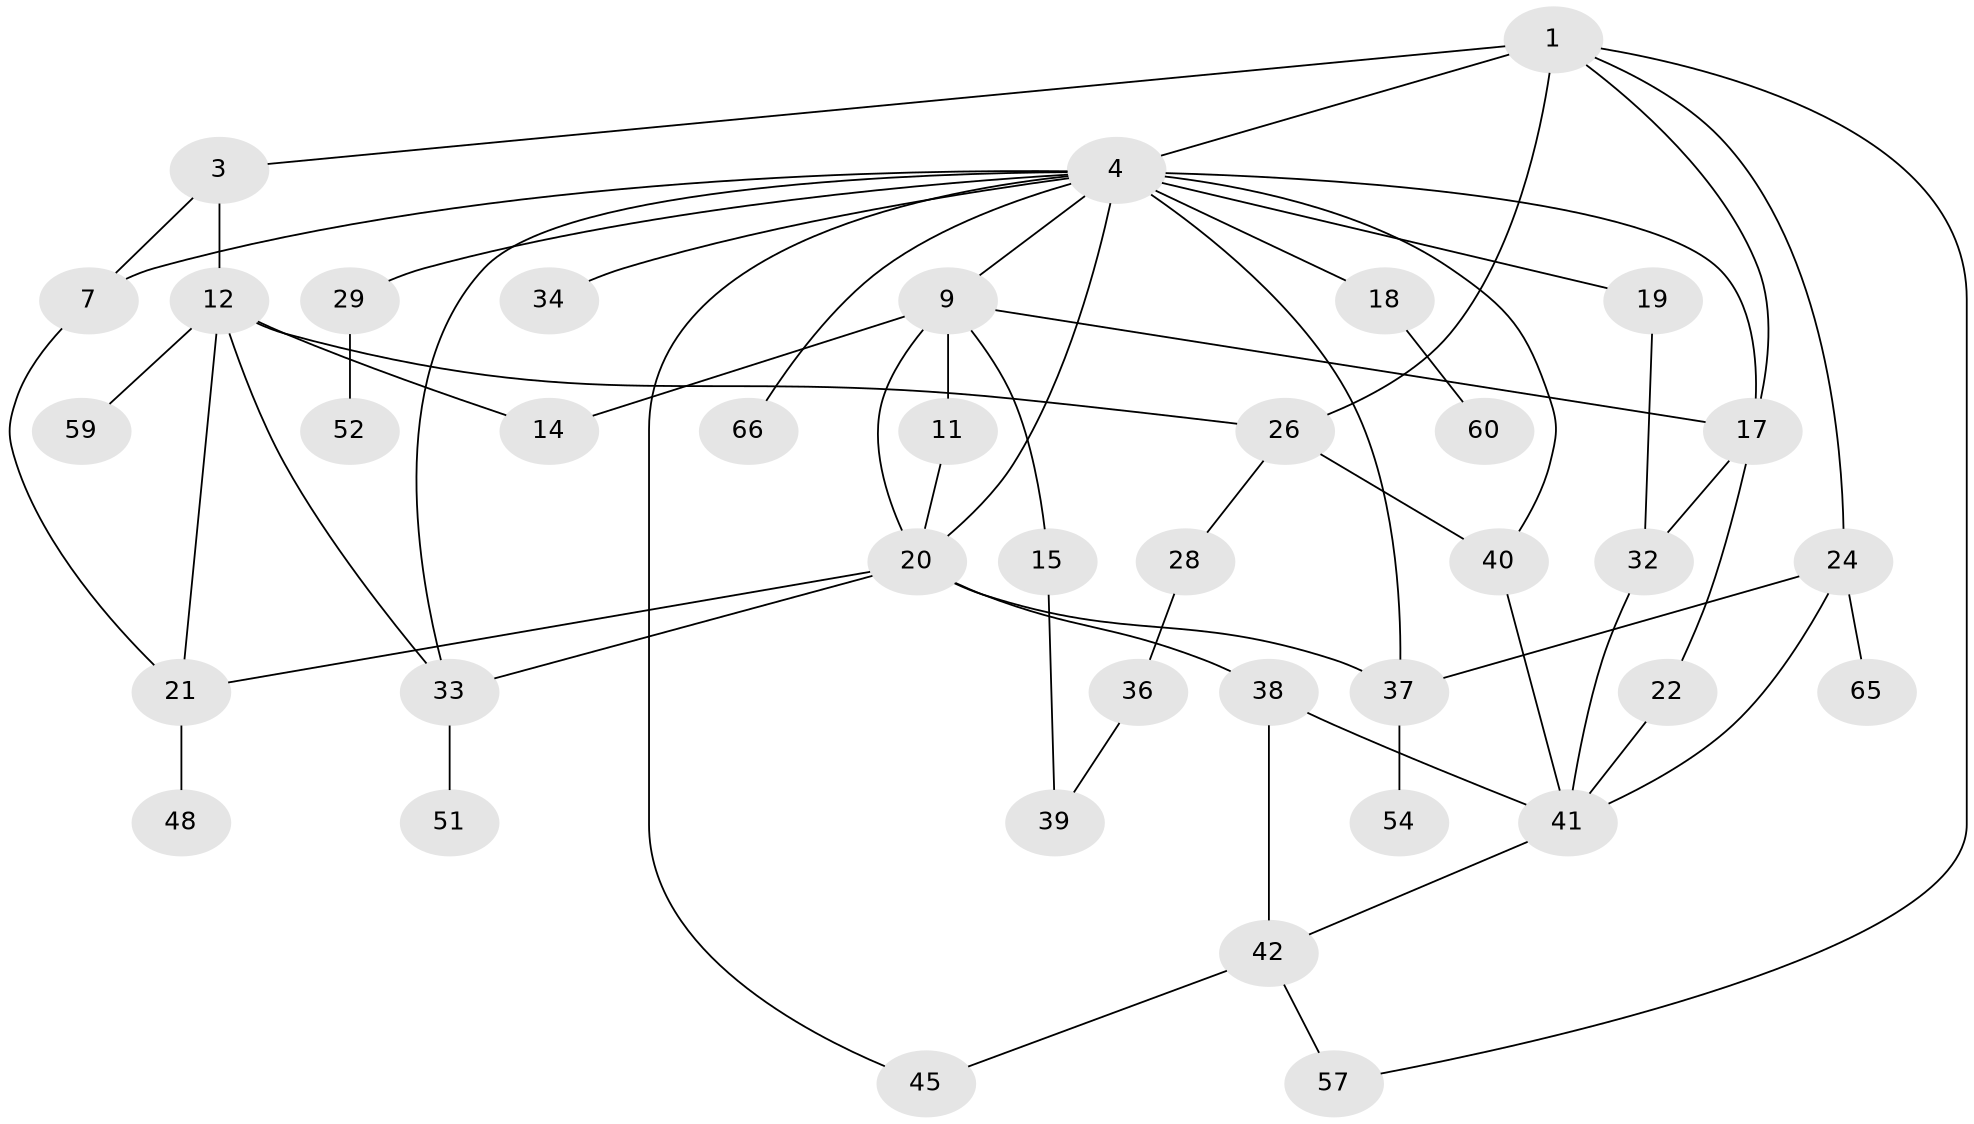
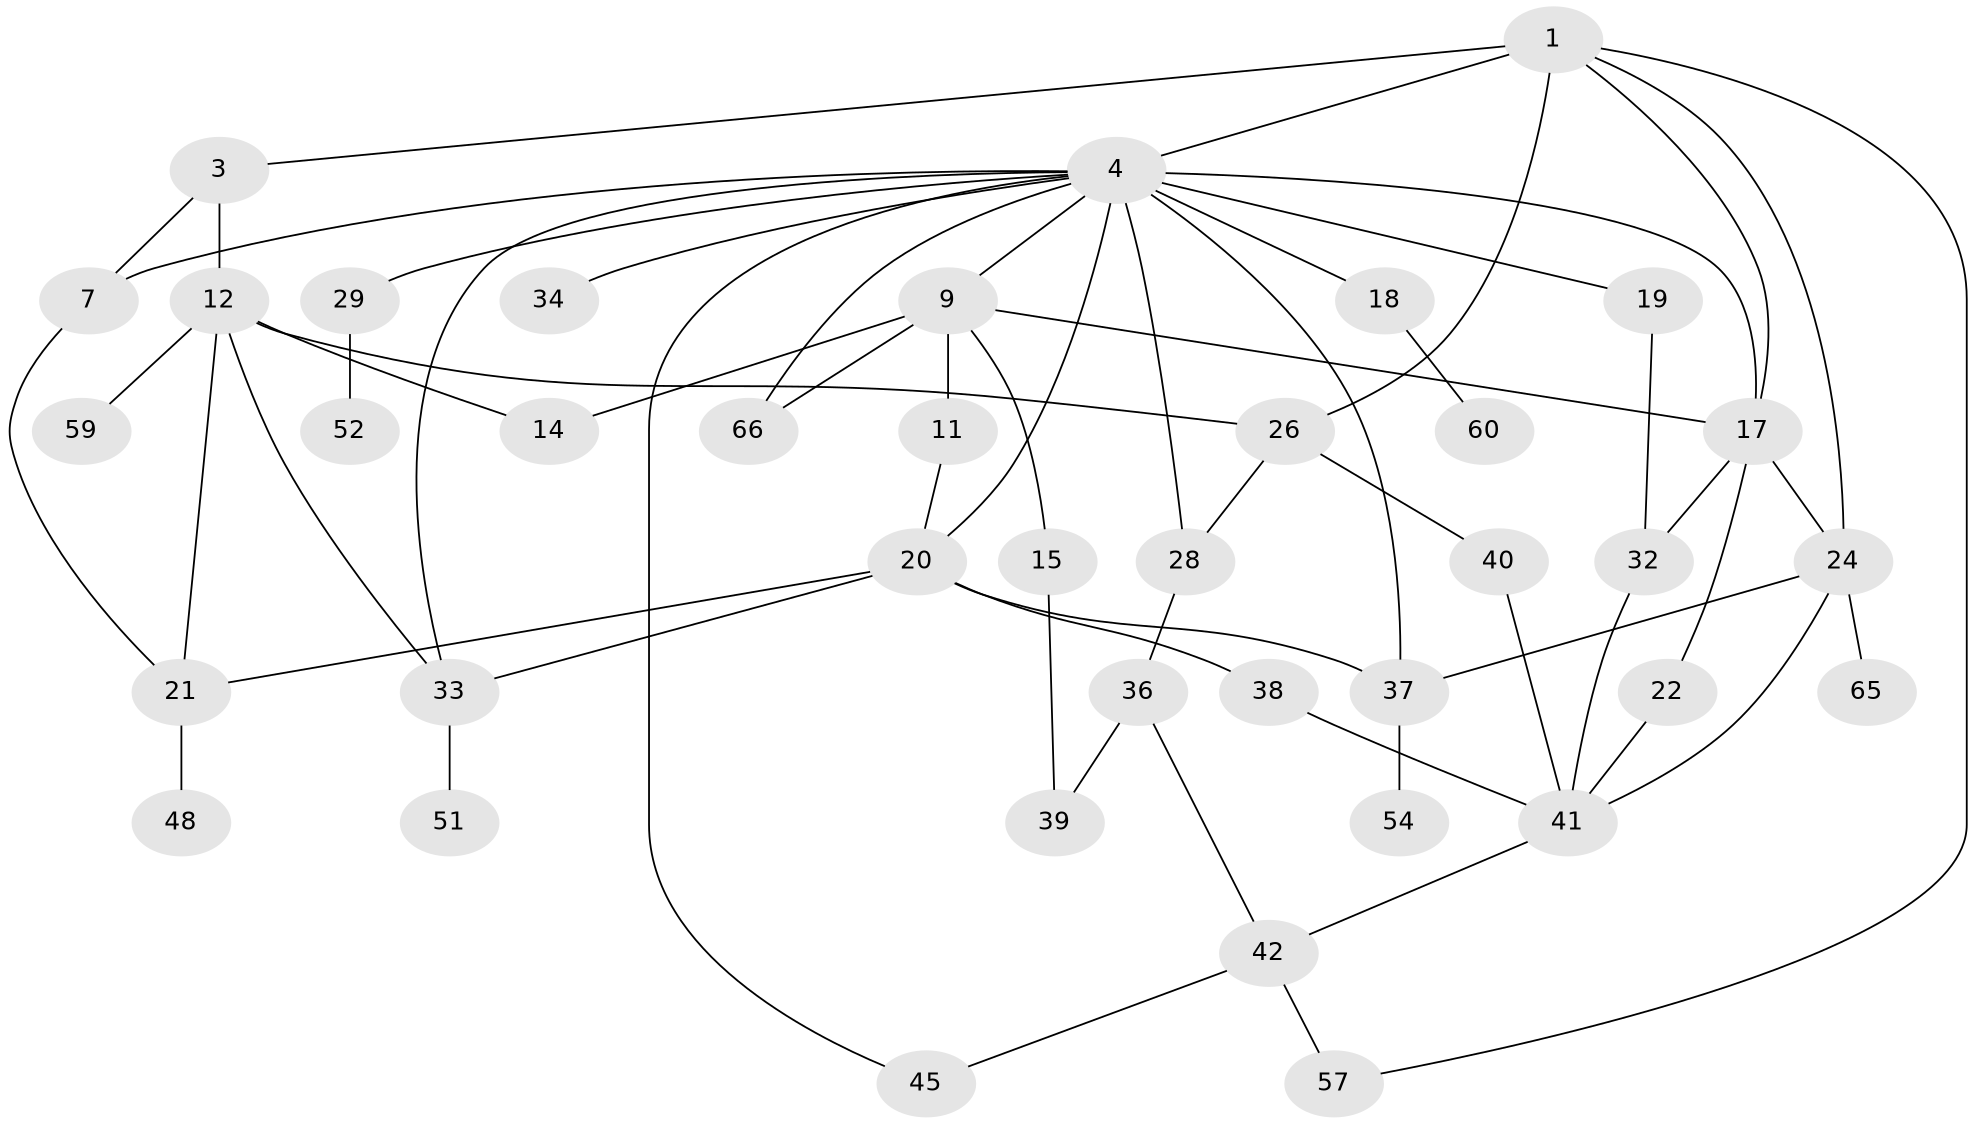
(1453, 270) -> (1159, 365)
(878, 426) -> (848, 366)
none -> (1798, 497)
(1269, 823) -> (1204, 823)
